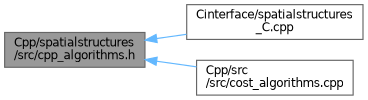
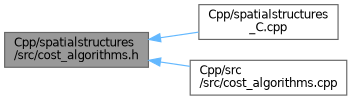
(275, 22) -> (268, 22)
(75, 50) -> (77, 50)
